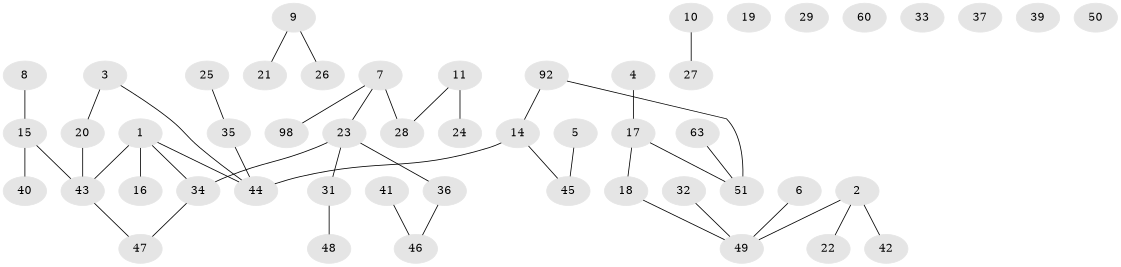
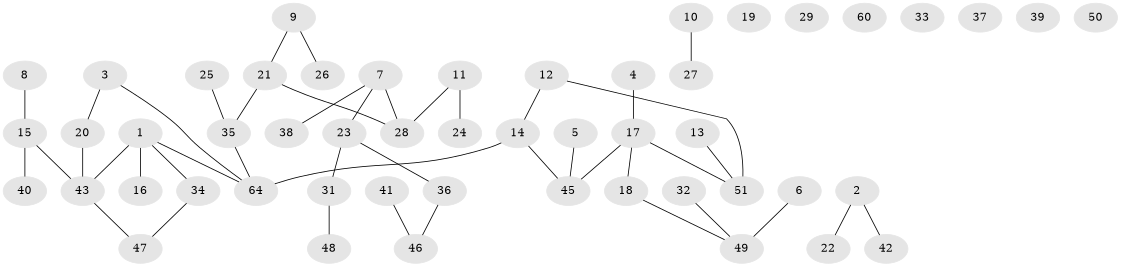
(547, 75) -> (547, 75)
none -> (326, 102)
none -> (247, 104)
(287, 133) -> (287, 133)
(698, 133) -> (698, 133)
(271, 162) -> none
none -> (601, 162)
(256, 191) -> (256, 191)
(800, 220) -> none
